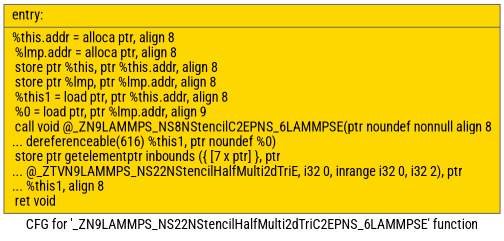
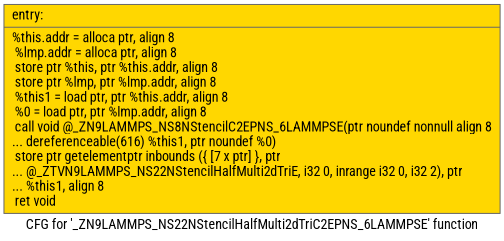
(109, 112) -> (109, 112)
